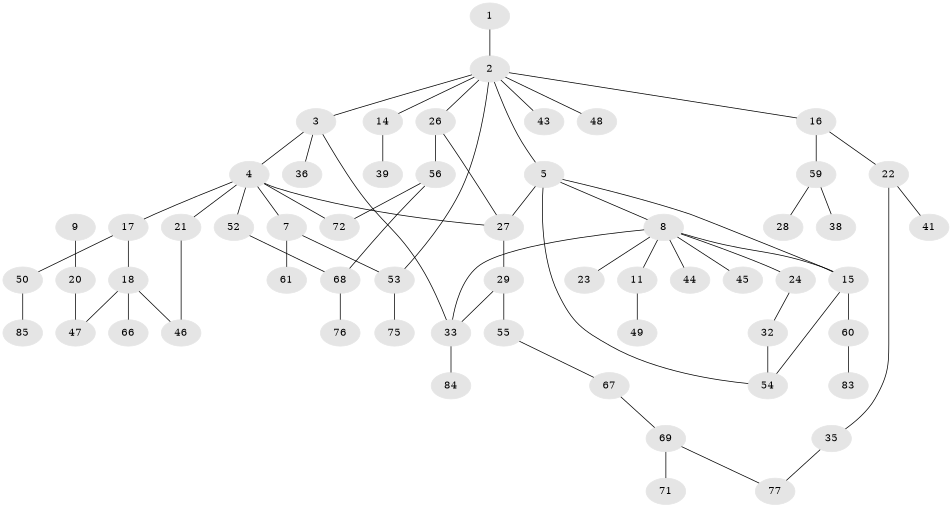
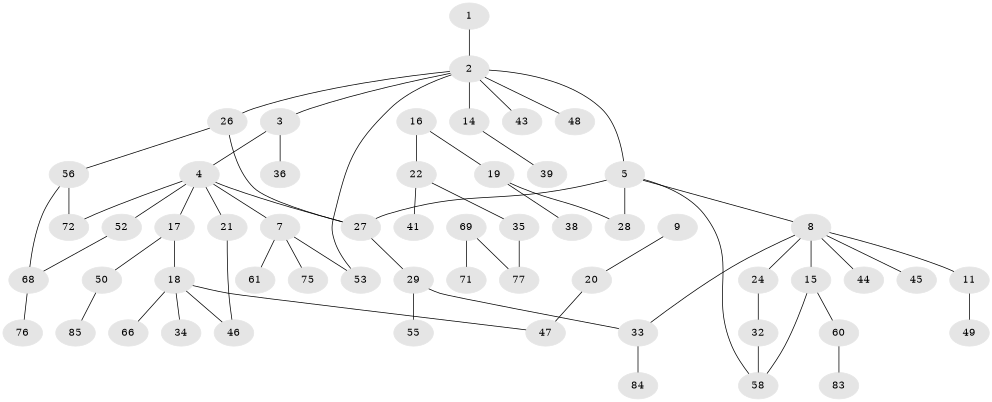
(653, 95) -> none
(816, 175) -> (494, 175)
(700, 218) -> (625, 201)
(384, 221) -> none
(584, 280) -> none
(395, 307) -> (294, 254)
none -> (181, 333)
(609, 386) -> none
(768, 386) -> (758, 386)
